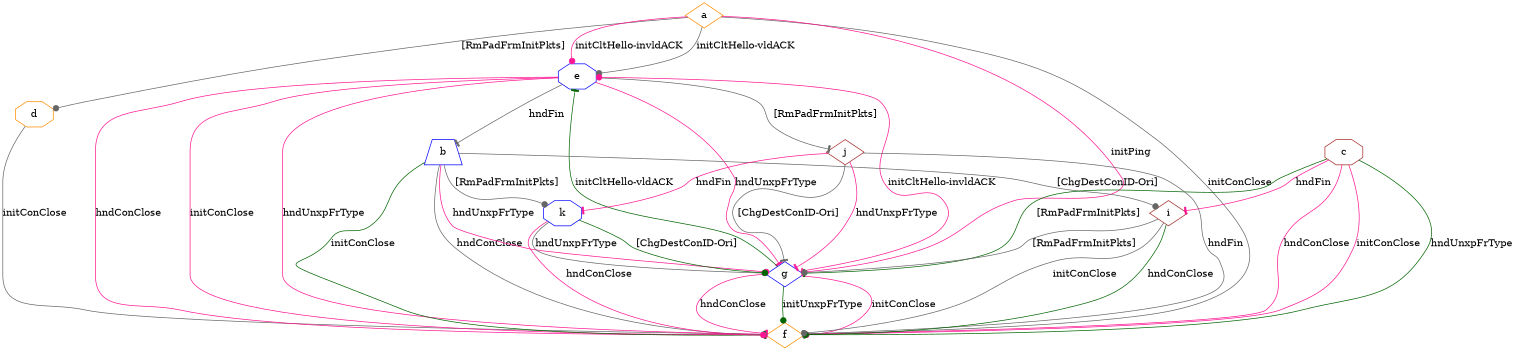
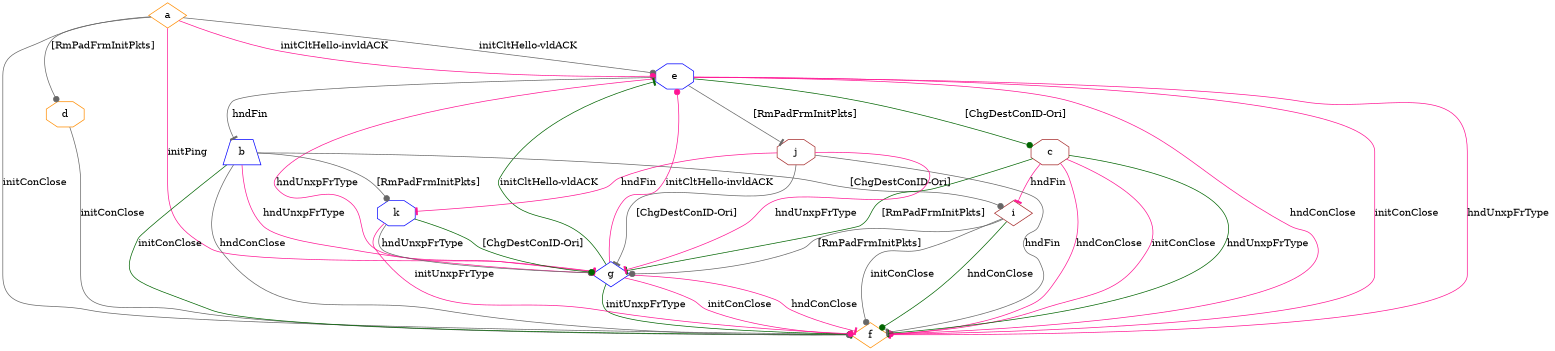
none -> (862, 102)
(845, 152) -> (796, 152)
(601, 274) -> (456, 274)
